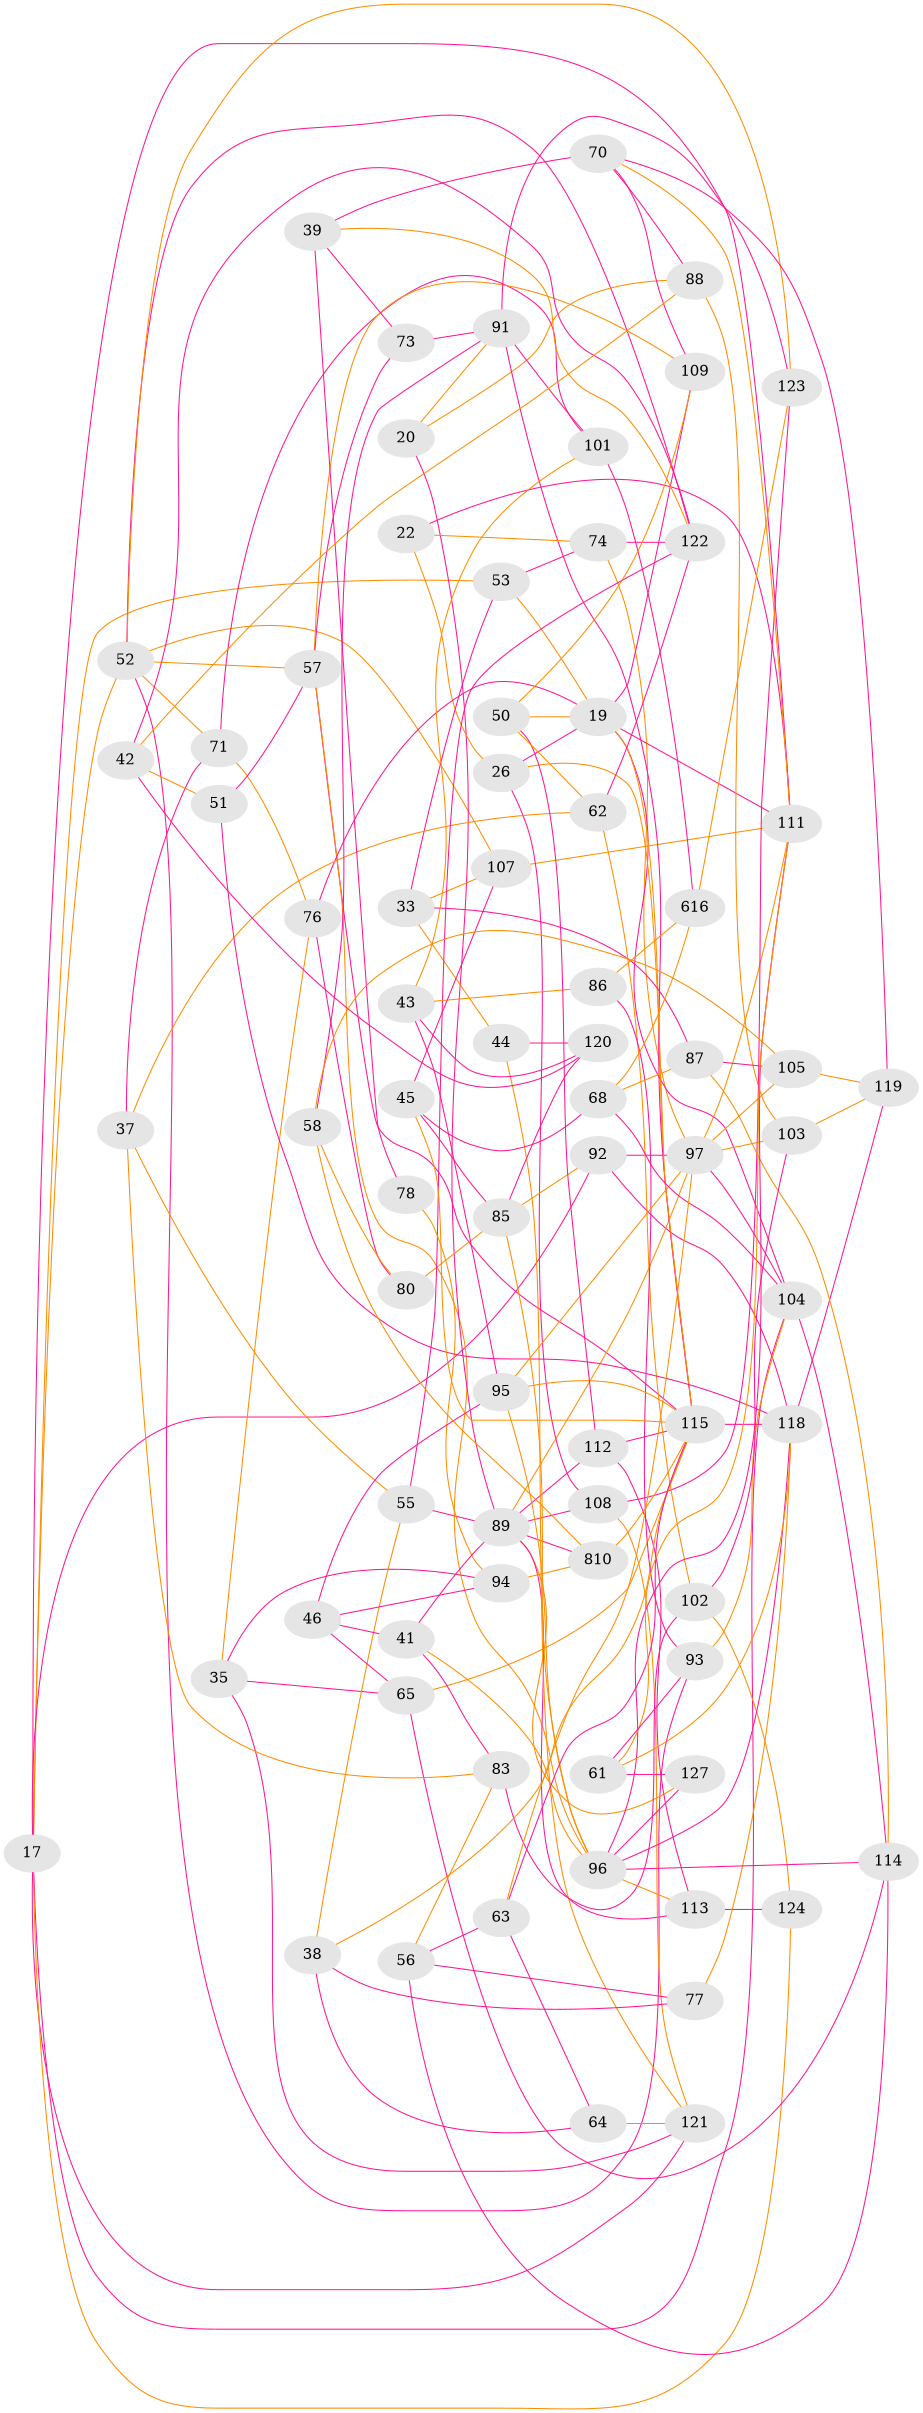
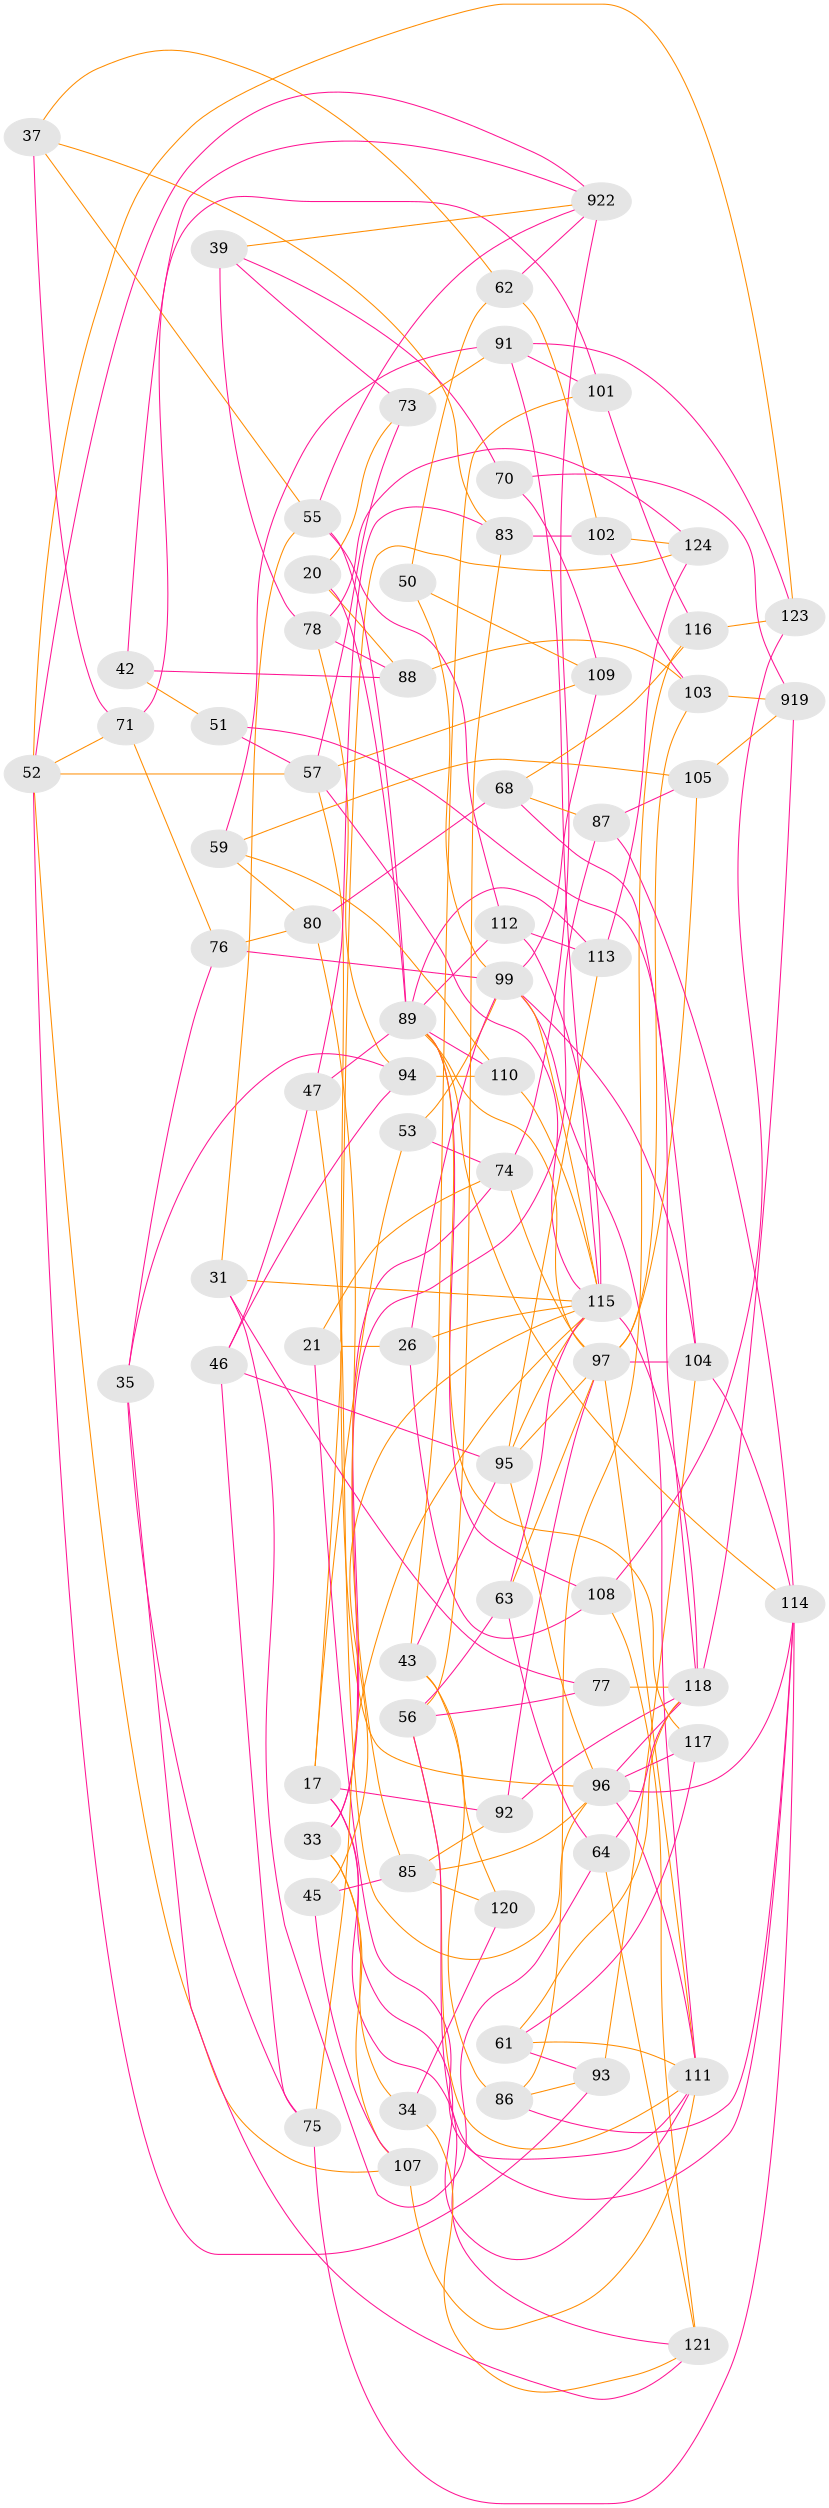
(649, 216) -> (360, 654)
(738, 304) -> (478, 2130)
(454, 336) -> (462, 372)
(453, 383) -> (360, 491)
none -> (447, 458)
(389, 498) -> (267, 674)
(406, 534) -> (313, 1346)
(695, 542) -> (602, 202)
(598, 717) -> (505, 981)
(446, 743) -> (353, 1481)
(695, 908) -> (698, 631)
(317, 982) -> none
(501, 1043) -> (408, 2111)
(63, 1051) -> none
(489, 1076) -> (469, 1822)
(889, 1088) -> (795, 701)
(565, 1095) -> (462, 706)
(344, 1100) -> (266, 937)
(549, 1108) -> (462, 1893)
(313, 1127) -> (219, 849)
(502, 1151) -> (409, 857)
(261, 1298) -> (162, 1164)
none -> (542, 1347)
(647, 1356) -> (553, 2089)
(861, 1443) -> (741, 1203)
(598, 1560) -> (505, 1076)
(406, 1639) -> (313, 1092)
(406, 1695) -> (313, 2128)
none -> (648, 1769)
(695, 1774) -> (698, 1743)
(646, 1890) -> (549, 1235)
(313, 1955) -> (219, 1279)
none -> (736, 2088)
(665, 2305) -> none
